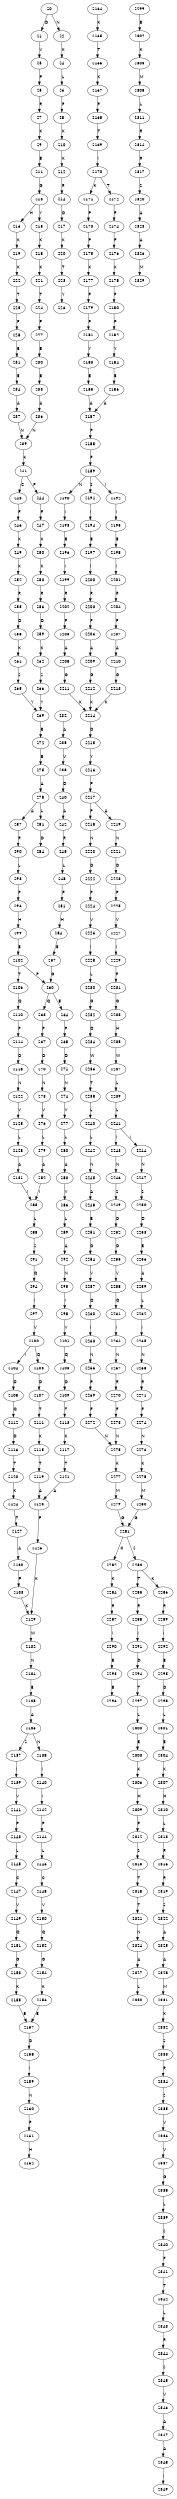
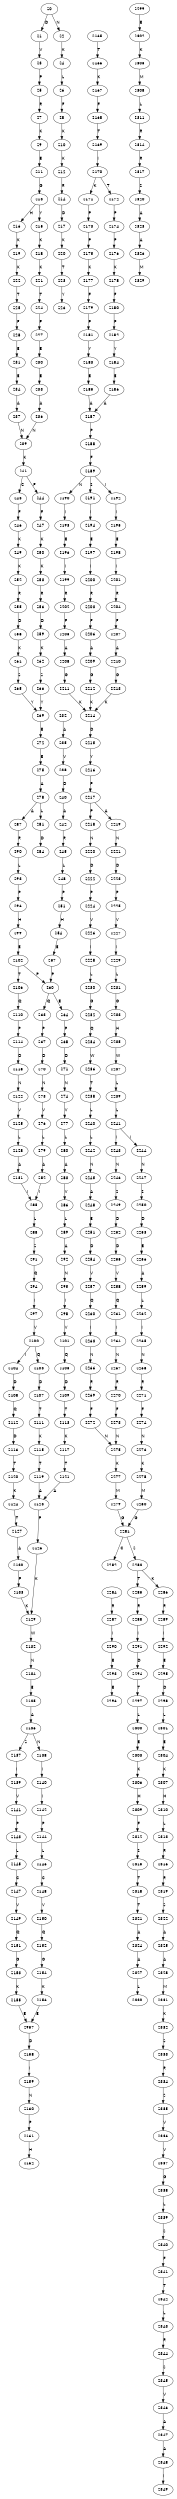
(98, 9) -> none
(53, 974) -> (53, 974)
(117, 974) -> (117, 974)
(112, 1577) -> none
(139, 1932) -> (139, 1932)
(29, 2028) -> (29, 2028)
